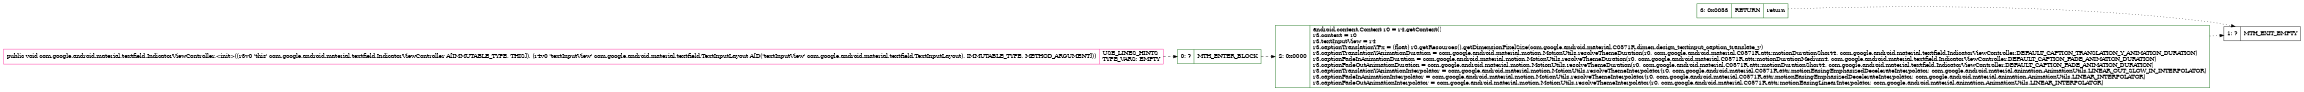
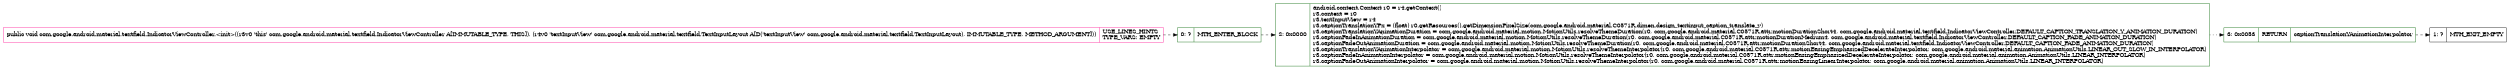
(2010, 8) -> (2421, 35)
(1776, 11) -> (2353, 35)
(2215, 36) -> (2215, 35)
